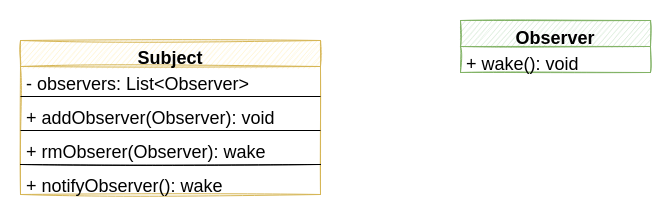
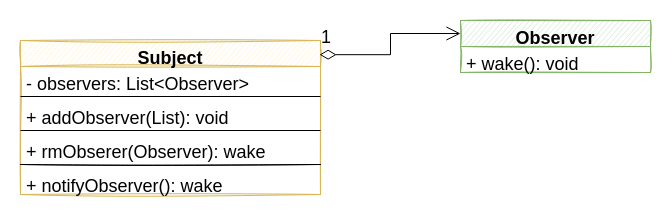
none -> (391, 38)
(163, 118) -> (140, 118)
